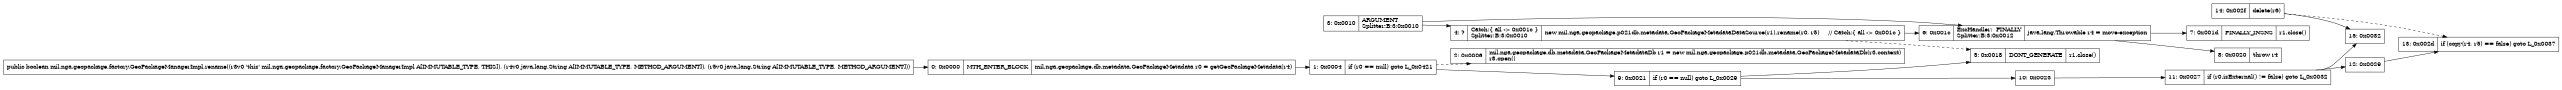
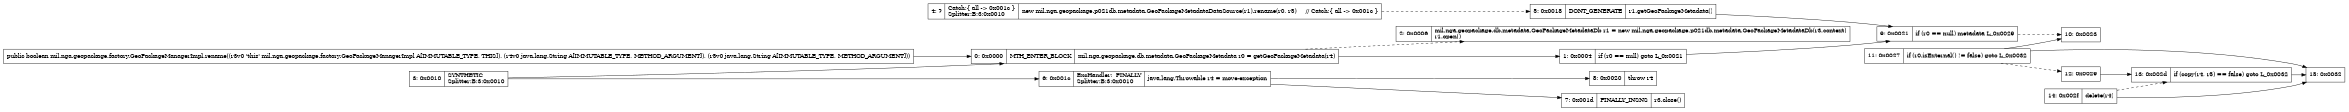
(2267, 11) -> (2099, 96)
(1380, 20) -> (465, 76)
(1434, 25) -> (754, 72)
(1910, 33) -> none
(2293, 33) -> (1668, 100)
(1985, 36) -> (1105, 82)
(2498, 44) -> (2231, 75)
(2083, 55) -> (1671, 11)
(1502, 59) -> (1448, 37)
(1452, 64) -> (1383, 45)
(1391, 67) -> (1641, 56)
(2333, 68) -> (2029, 67)
(1854, 71) -> (1802, 19)
none -> (2297, 75)
(1695, 78) -> (1965, 34)
(1876, 78) -> (2038, 34)
(2108, 78) -> (2031, 45)
